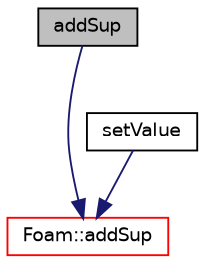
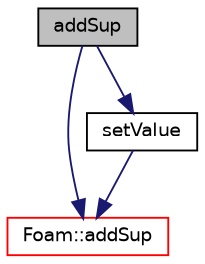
none -> (111, 71)
